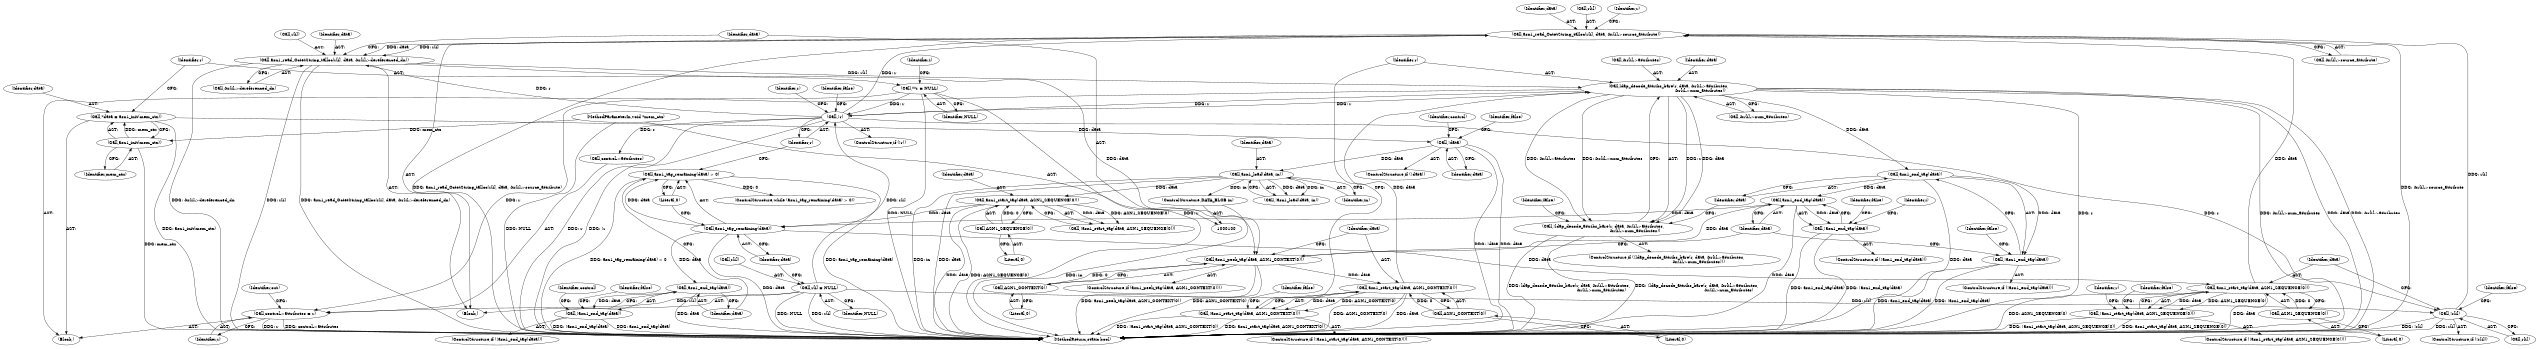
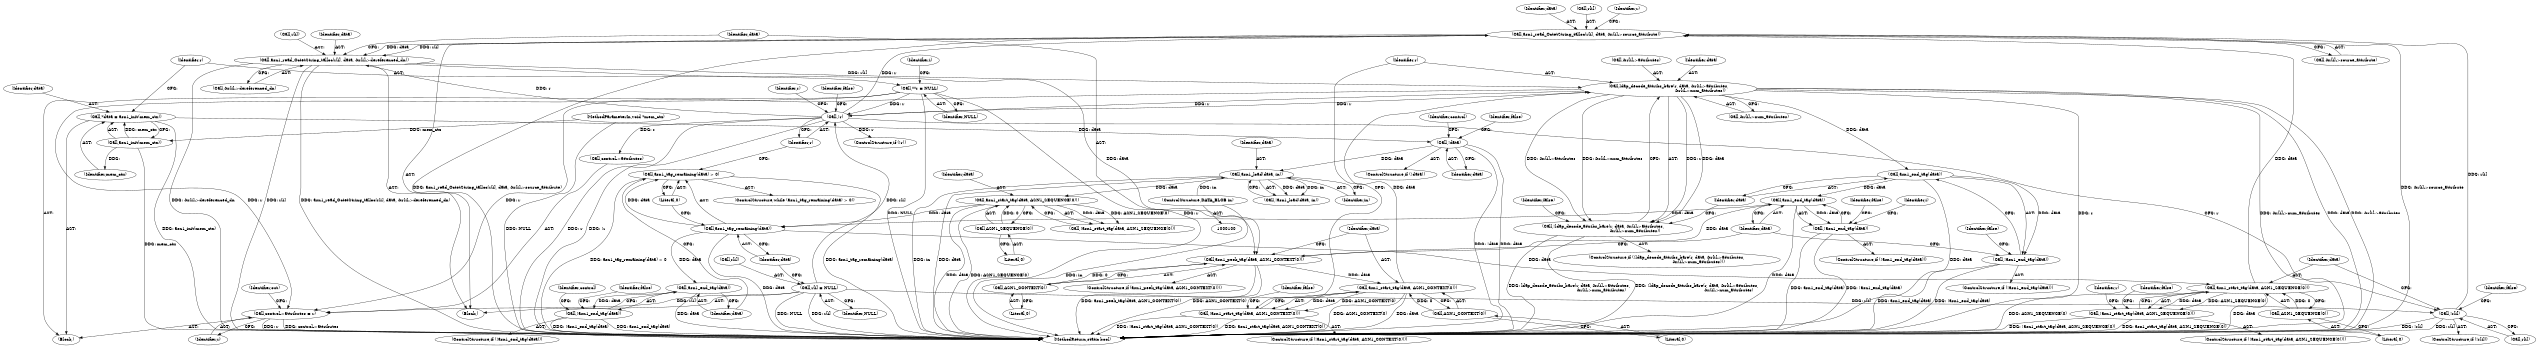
none -> (330, 101)
(866, 130) -> (866, 130)
(115, 159) -> (115, 159)
(123, 161) -> (81, 144)
(933, 163) -> none
(1227, 187) -> (1204, 183)
(751, 188) -> (751, 188)
(2212, 213) -> (2212, 213)
